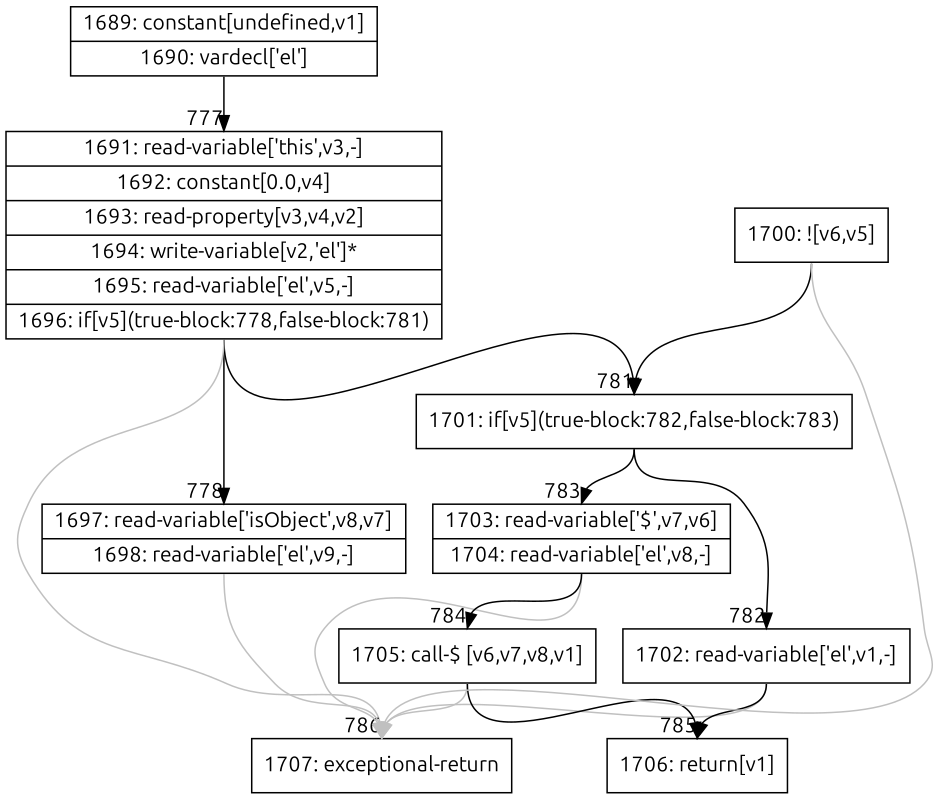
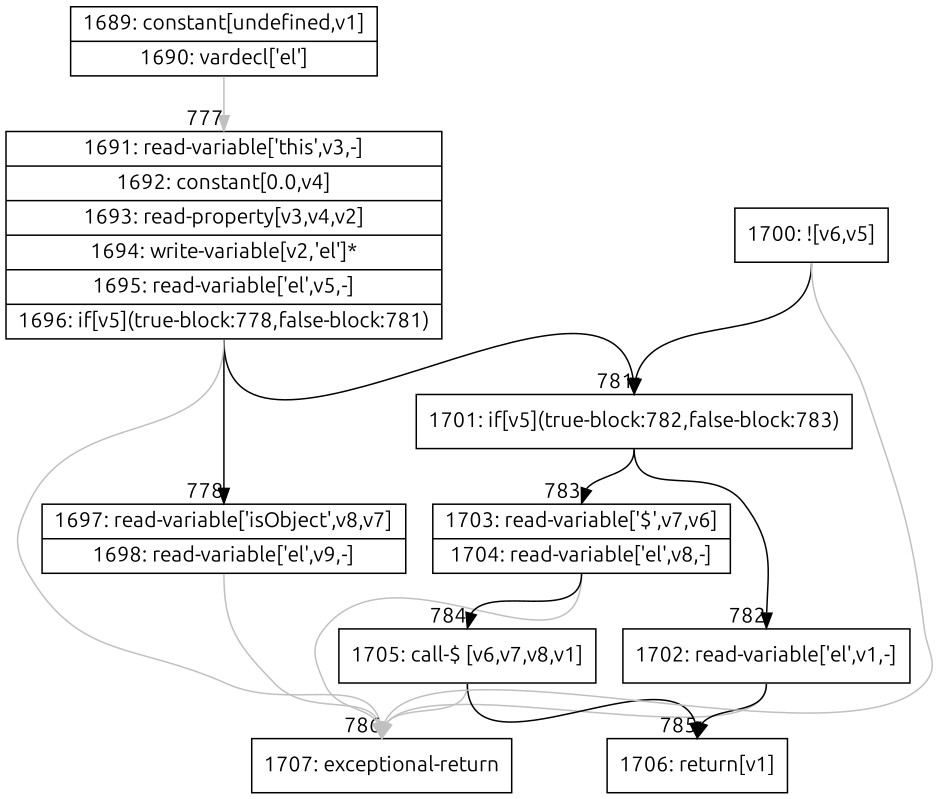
(224, 96) -> (224, 96)
